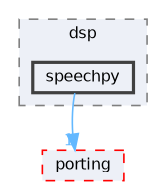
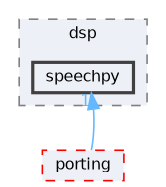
(72, 116) -> (94, 130)
